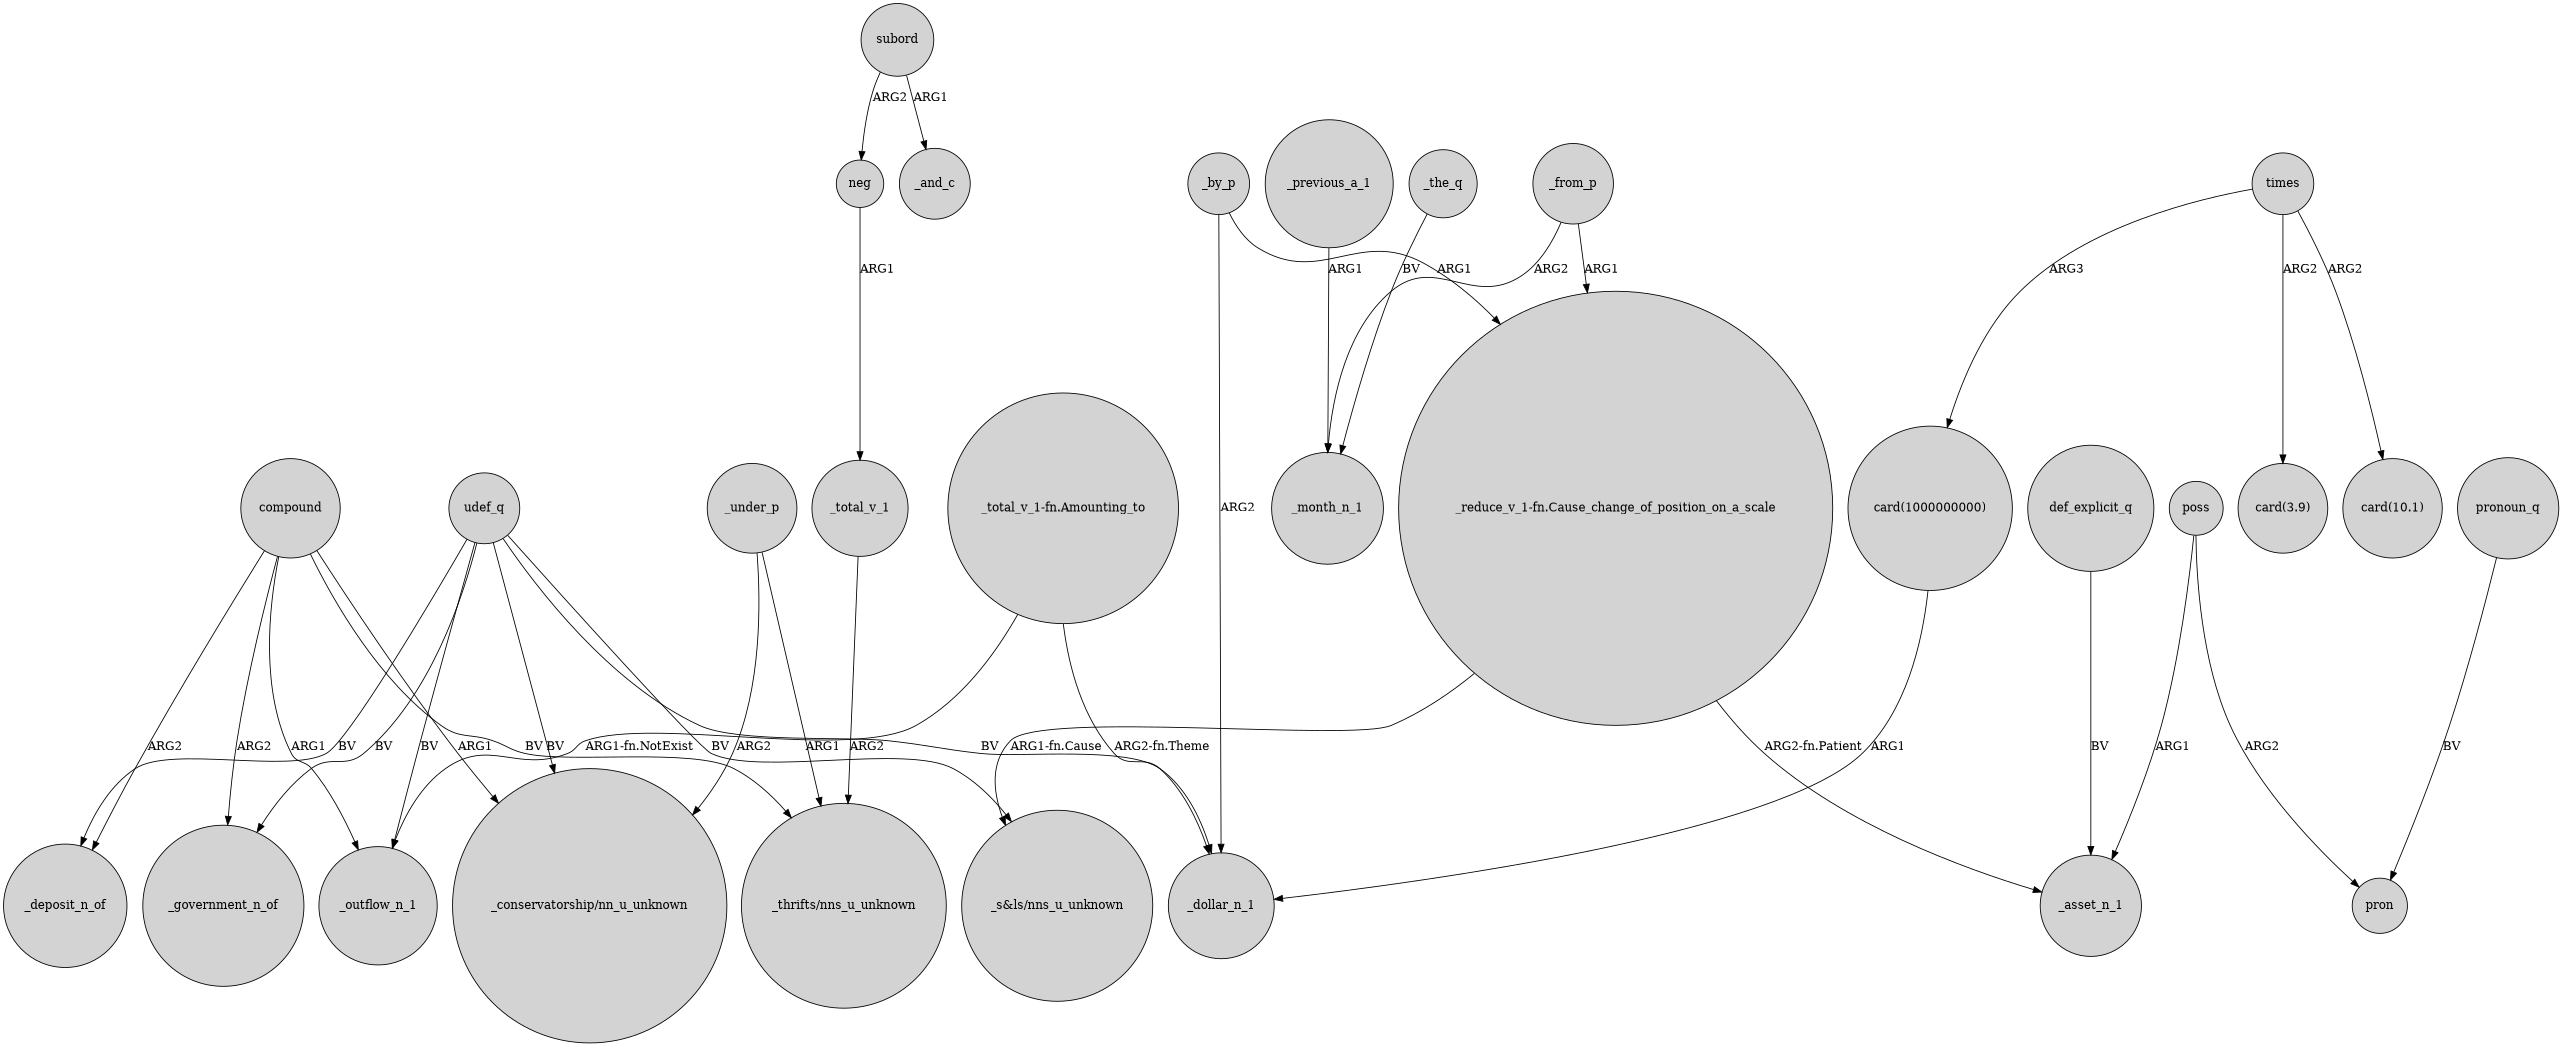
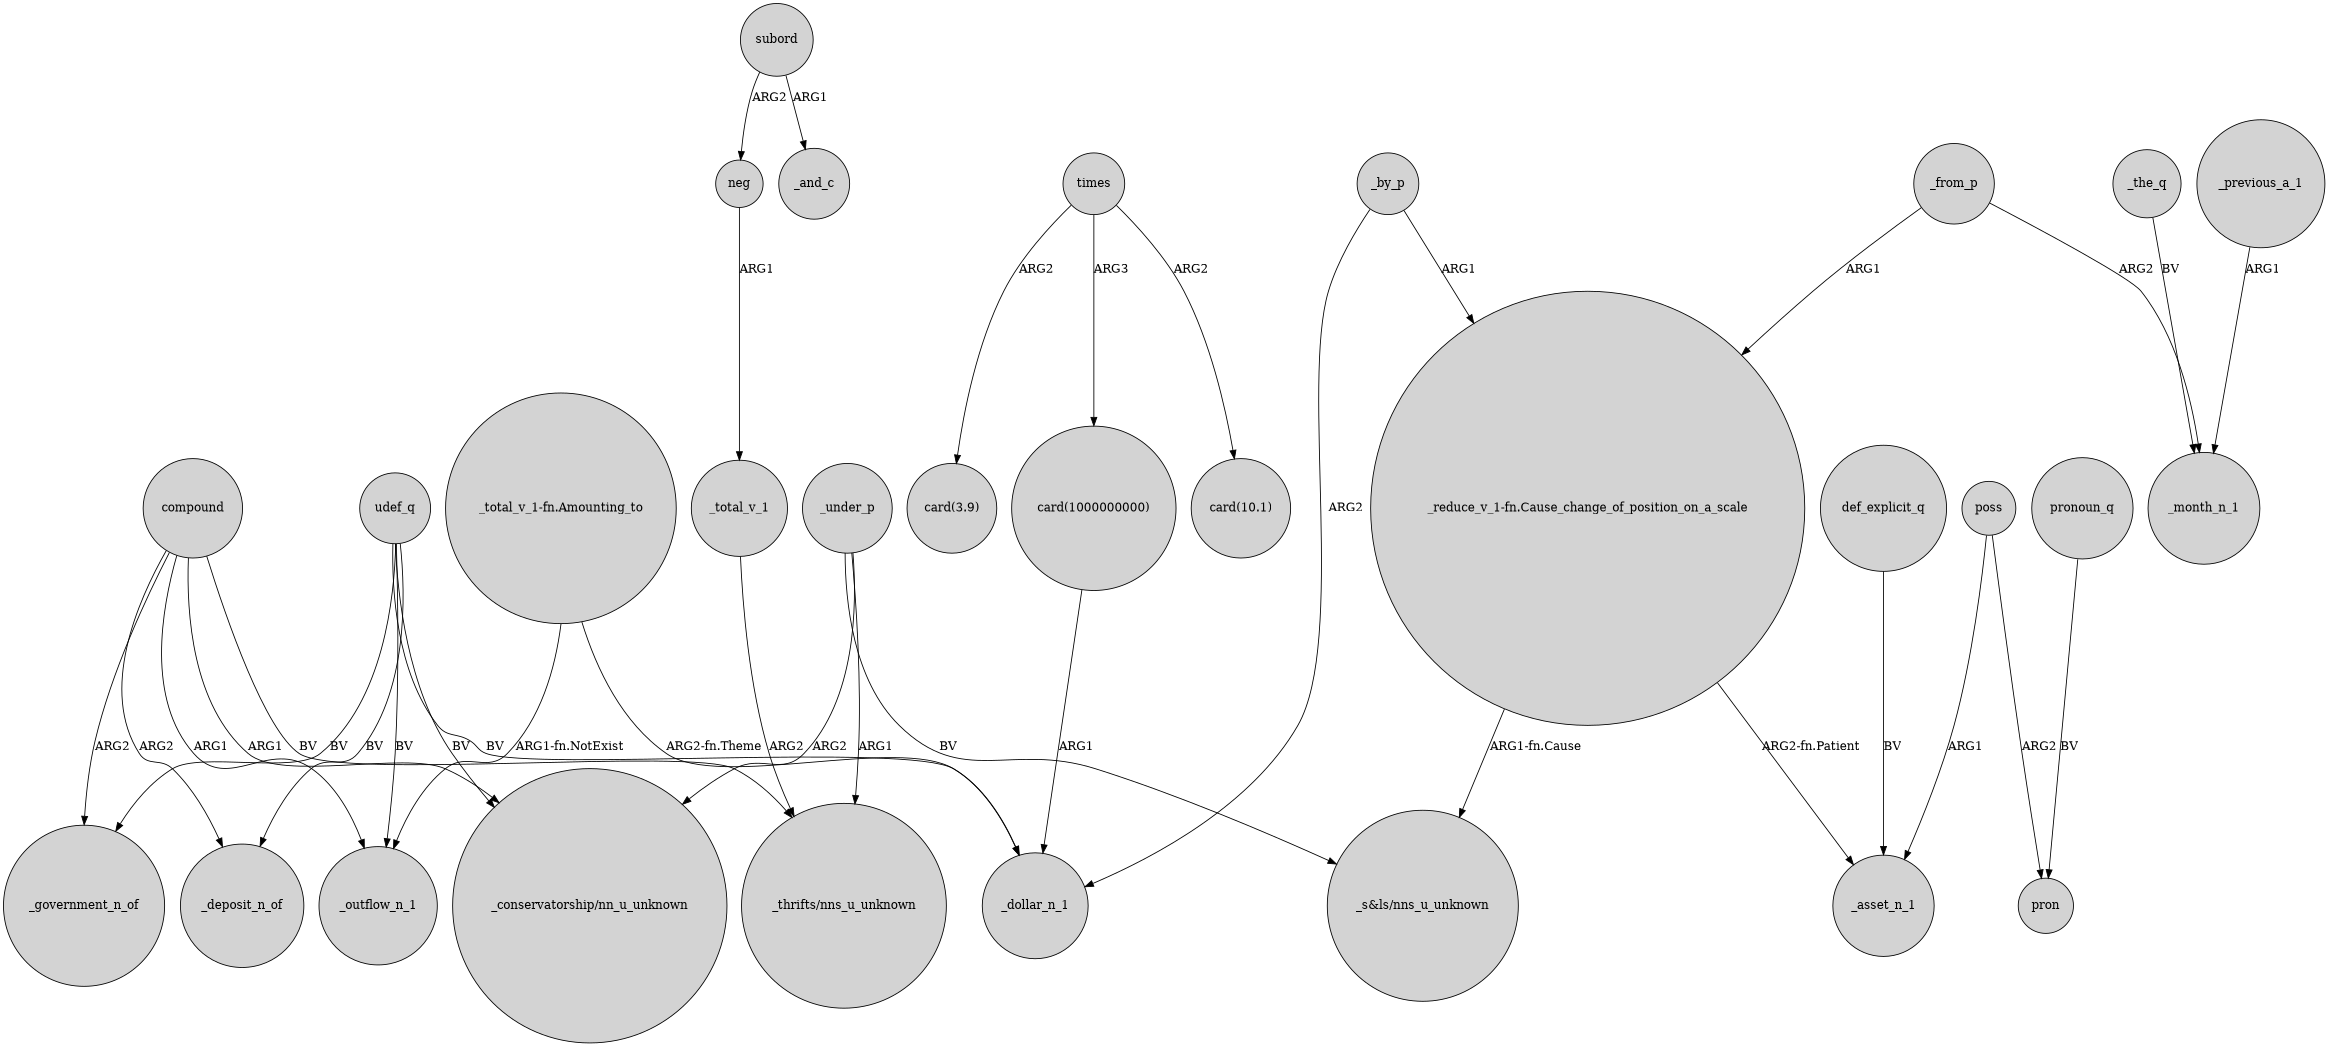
(719, 756) -> (1026, 760)
